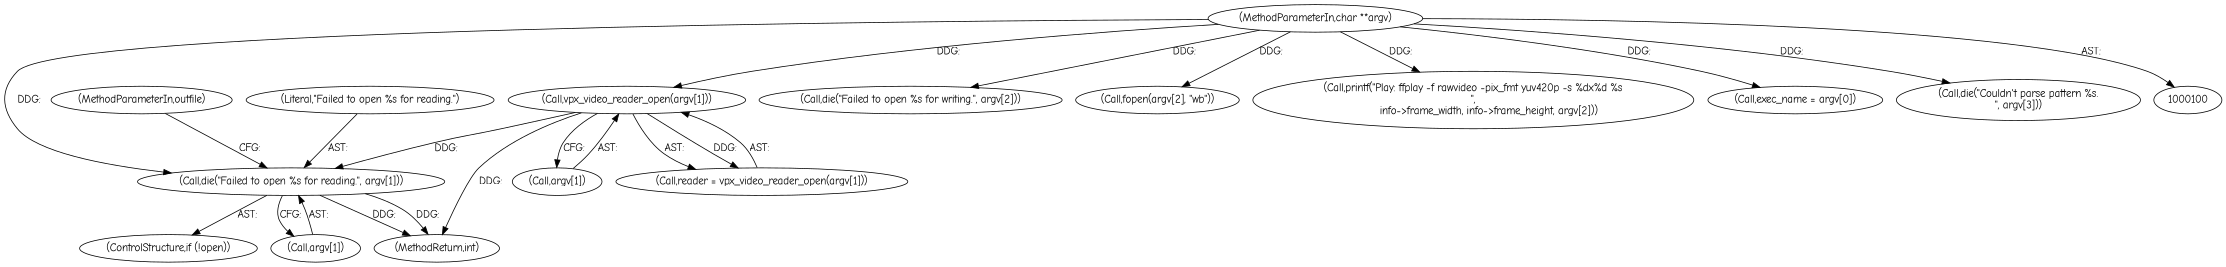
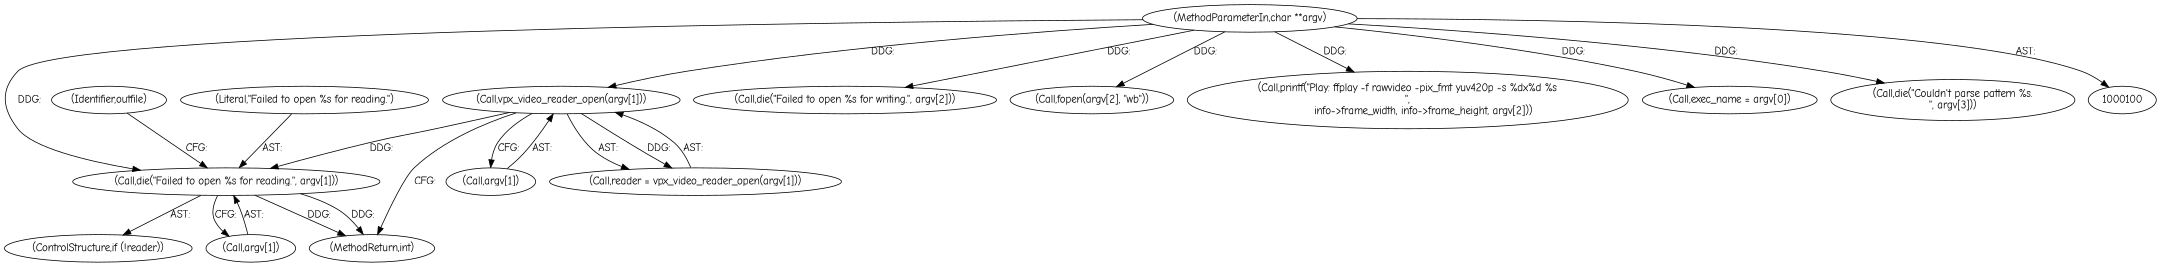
(142, 100) -> (109, 100)
(492, 182) -> (427, 182)
(168, 248) -> (98, 248)
